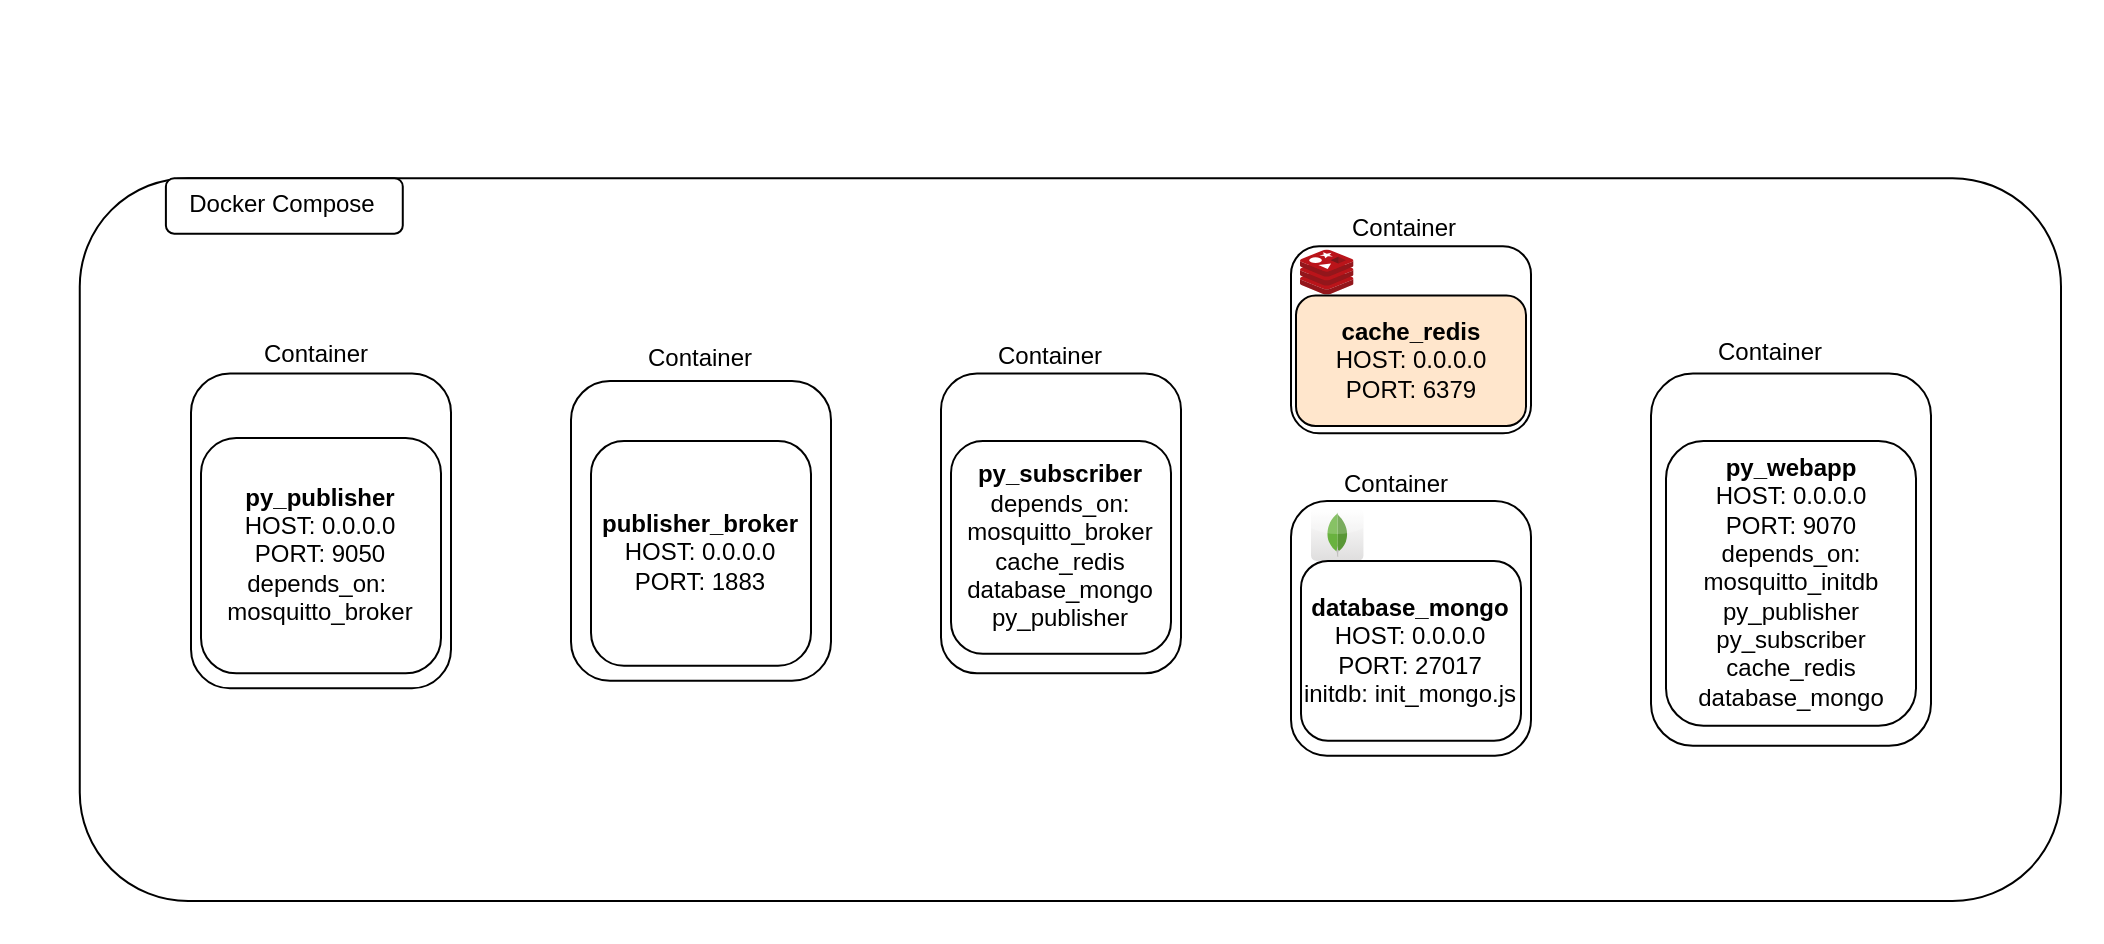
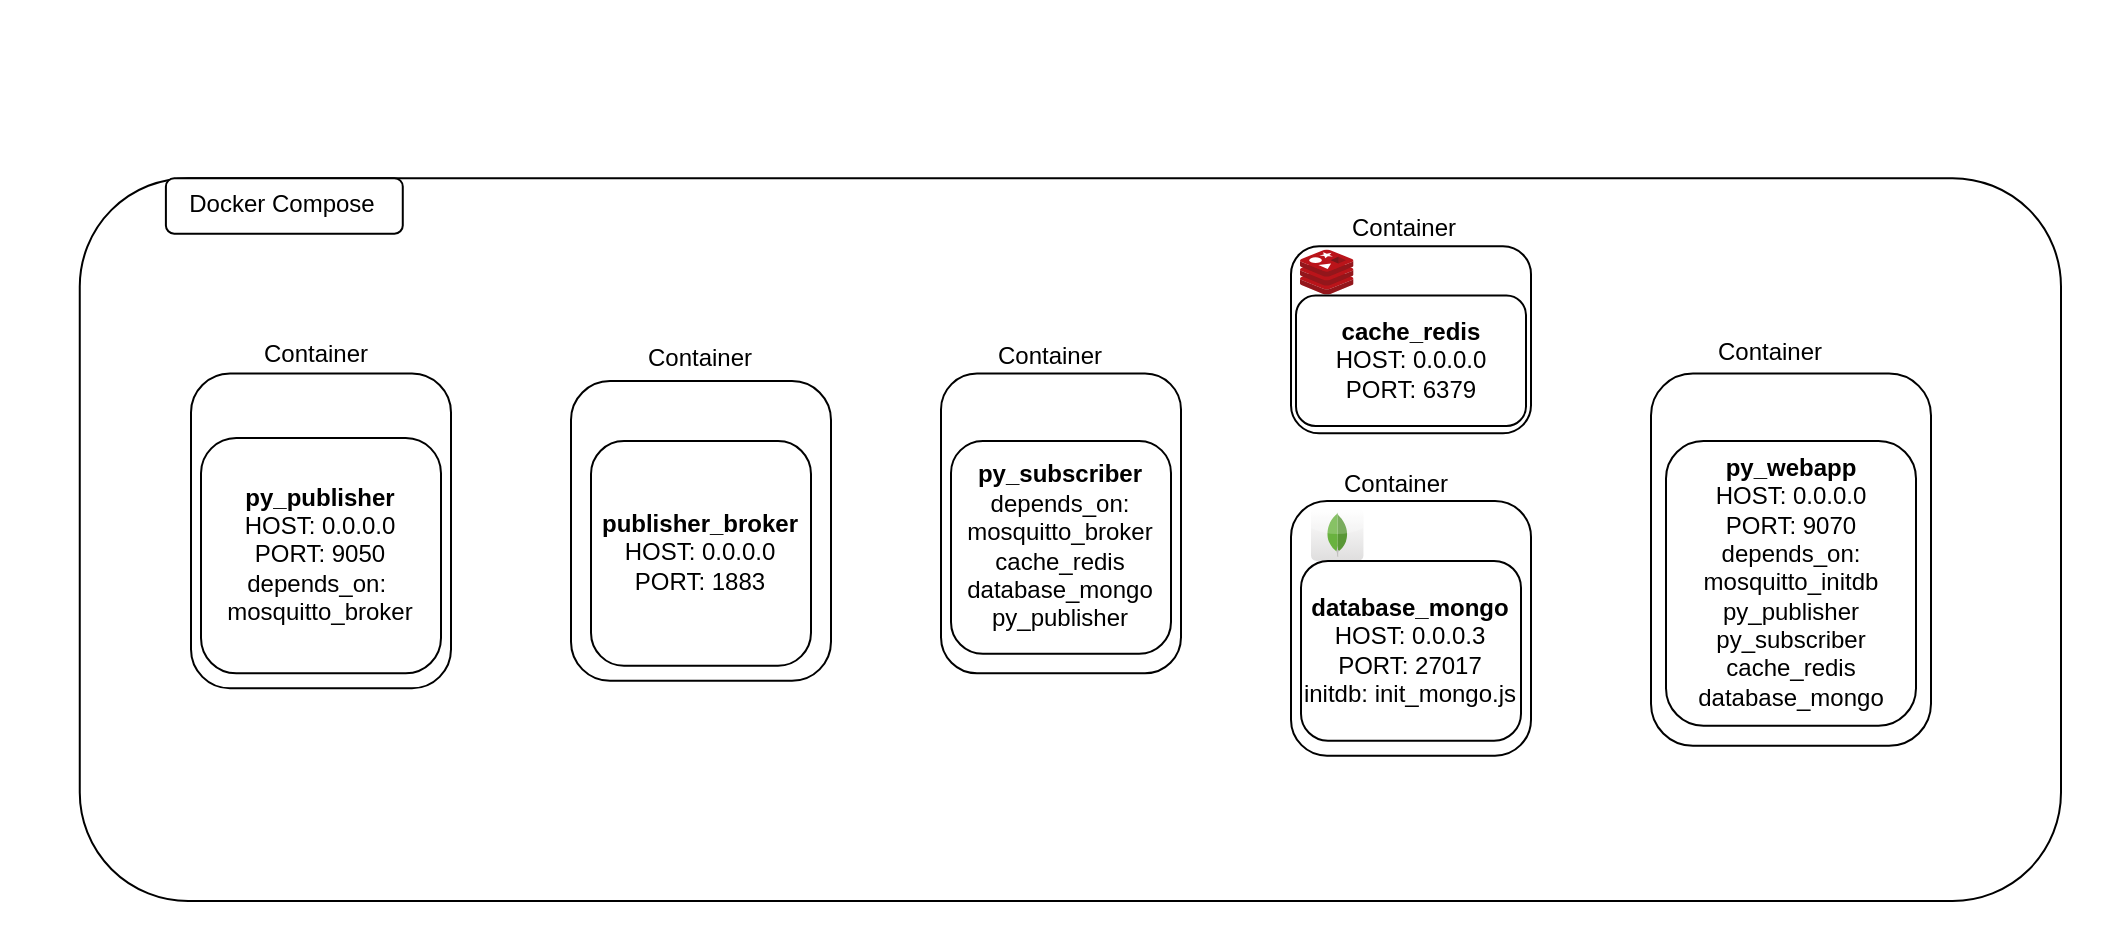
(1411, 361) -> (1411, 361)
(1411, 651) -> (1411, 651)
